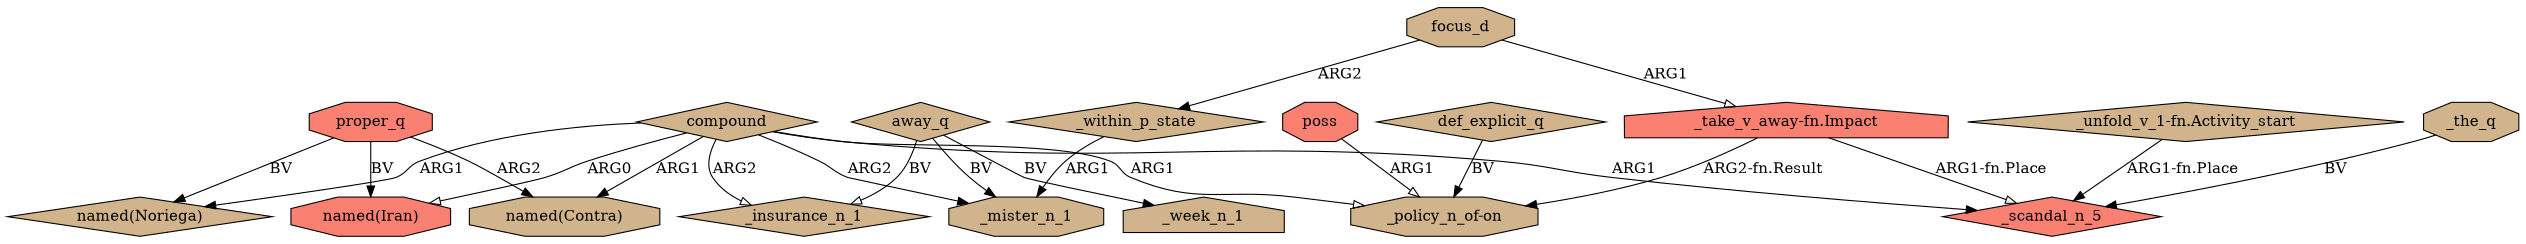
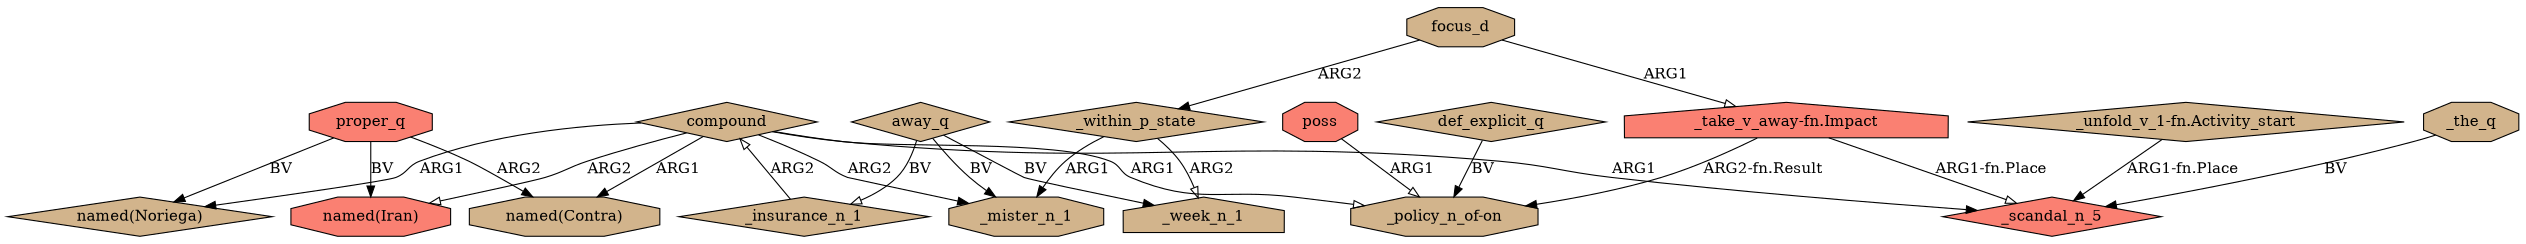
none -> (1179, 160)
(610, 169) -> (610, 169)
(712, 176) -> (769, 173)
